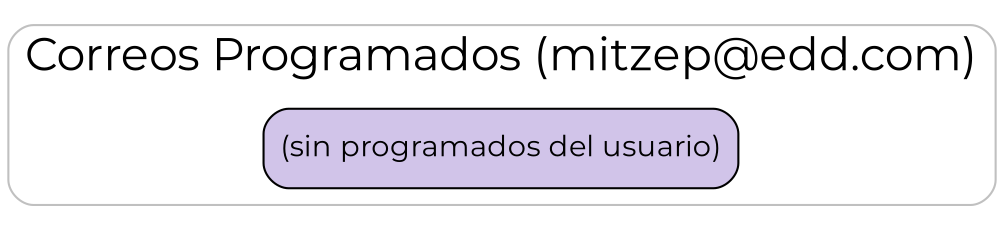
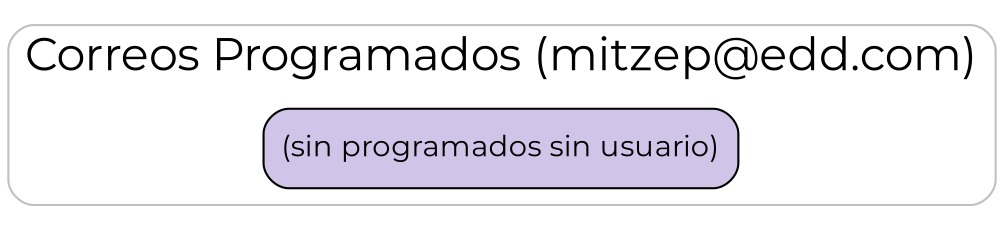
(501, 149) -> (501, 149)
